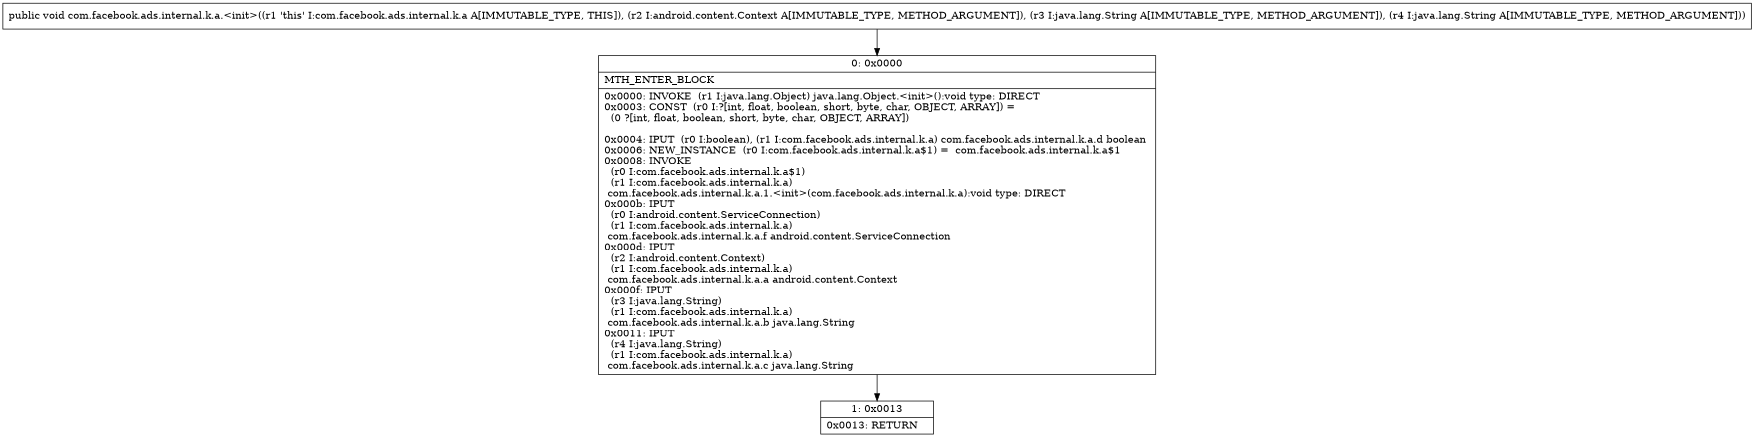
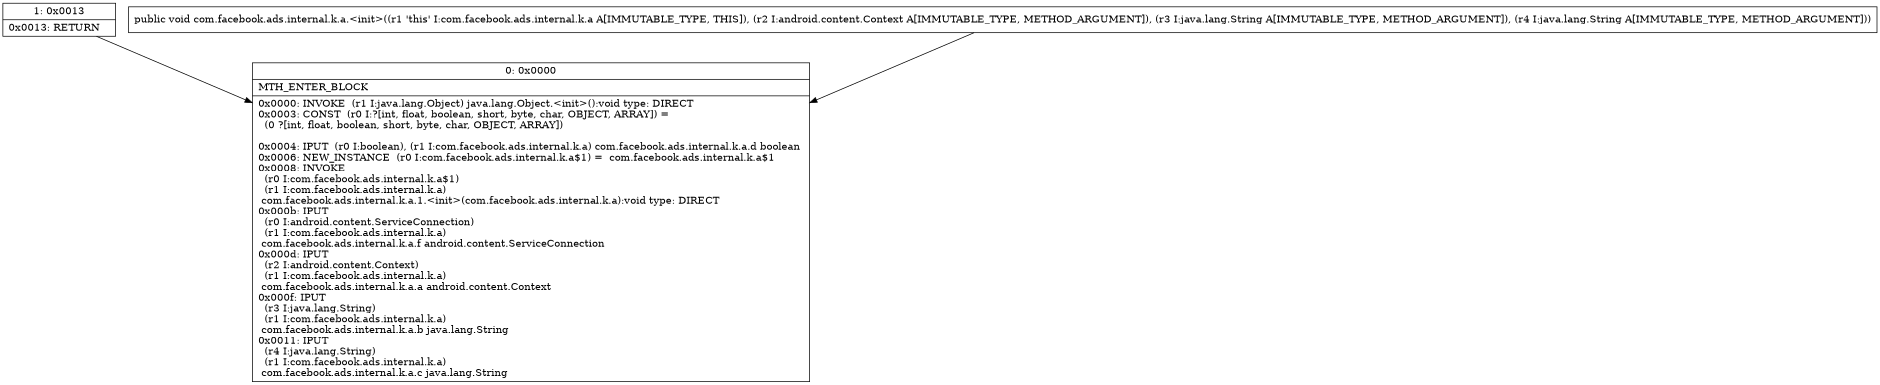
(877, 384) -> (171, 68)
